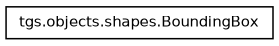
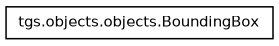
(140, 23) -> (140, 23)
